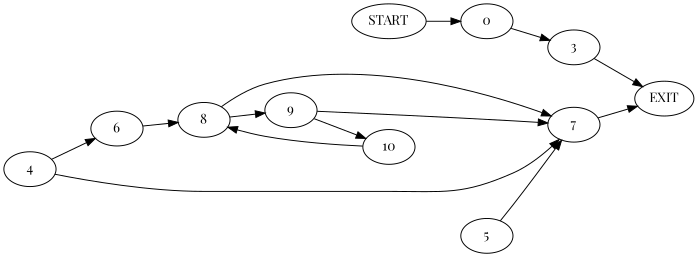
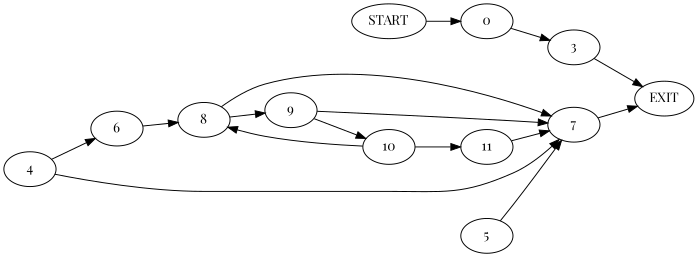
none -> (487, 147)
